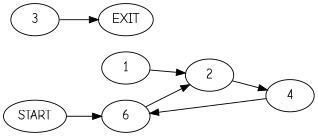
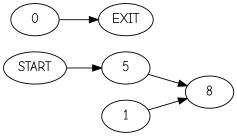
(35, 20) -> (35, 20)
(210, 75) -> (210, 92)
(290, 96) -> none
(126, 116) -> (126, 68)
